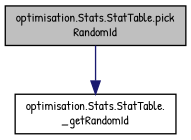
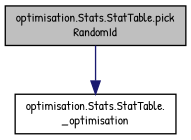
(96, 114) -> (96, 114)
